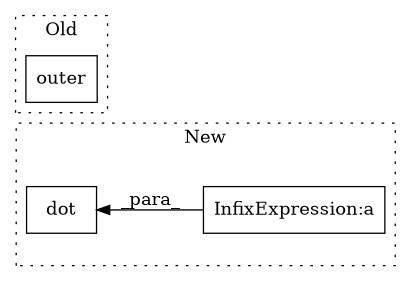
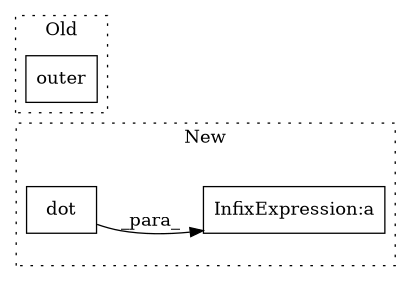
(157, 210) -> (143, 233)
